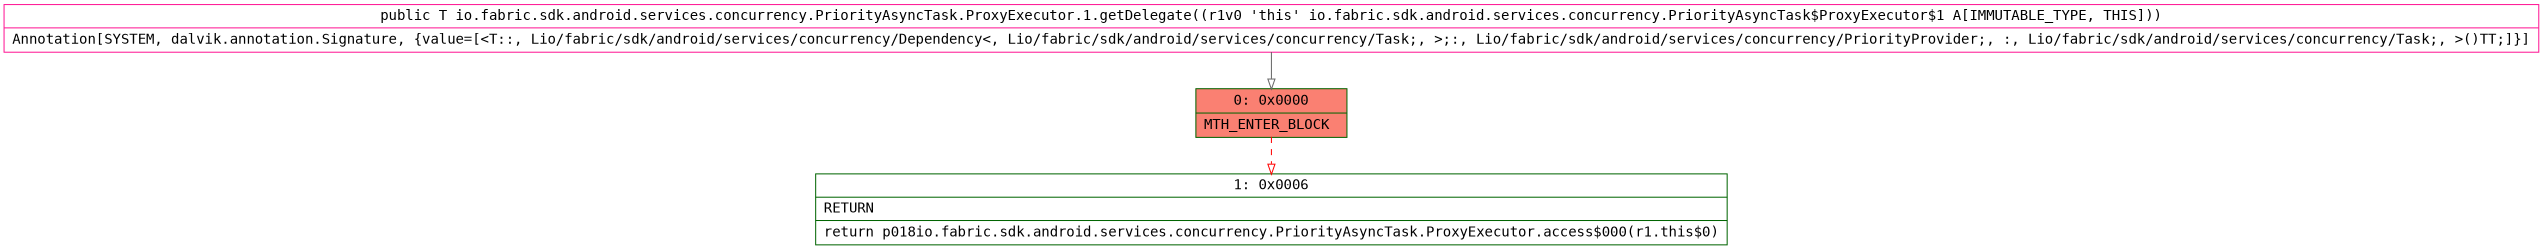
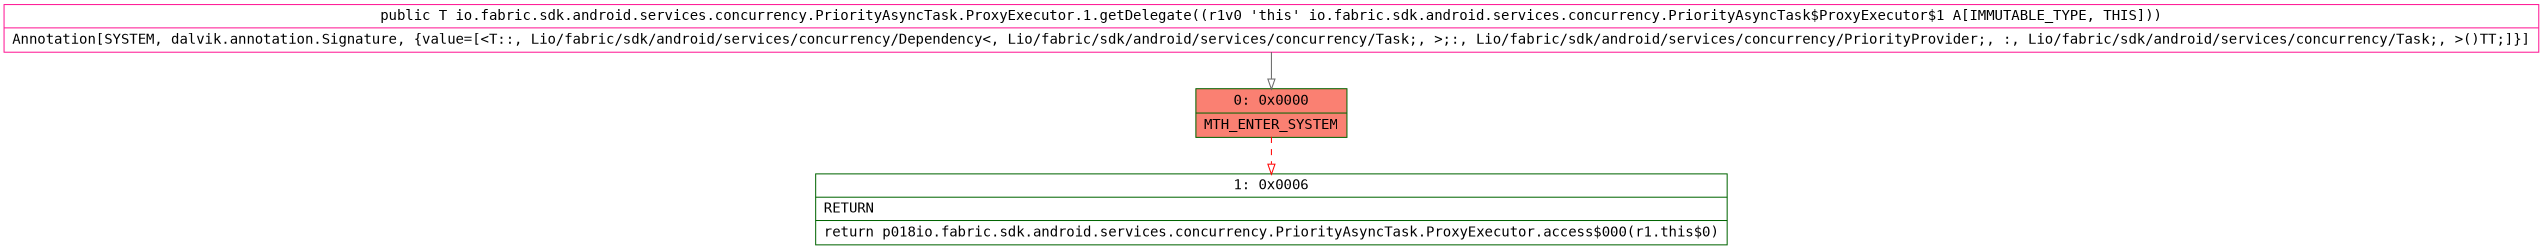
(1267, 125) -> (1271, 125)
